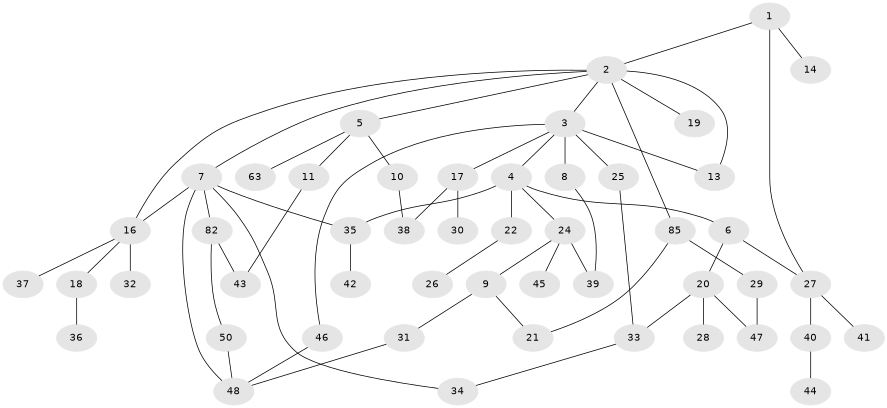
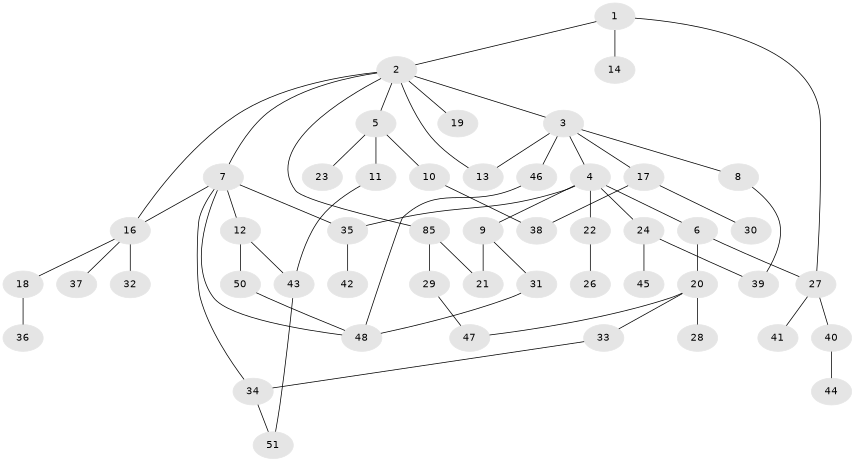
(255, 177) -> (322, 177)
(619, 177) -> none
(212, 231) -> (240, 231)
(526, 258) -> (537, 204)
none -> (273, 445)
